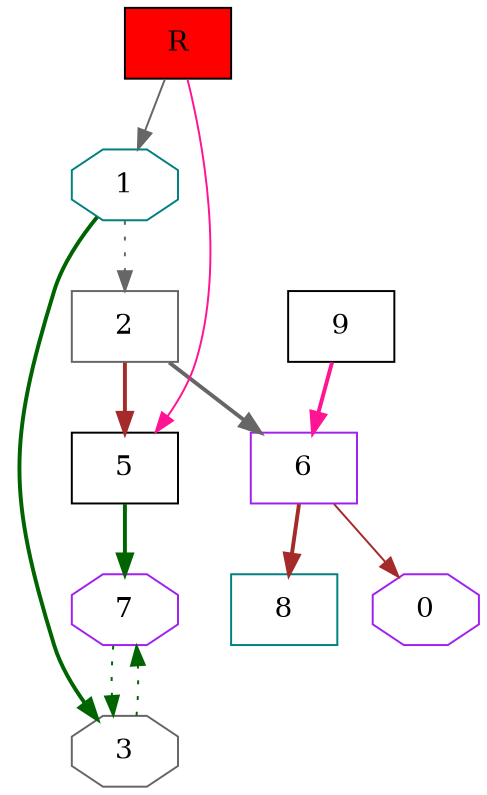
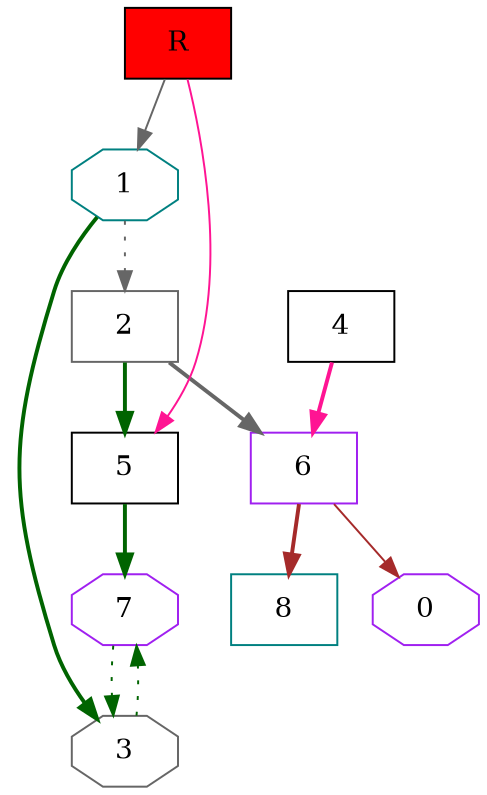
(341, 326) -> (341, 326)
(125, 388) -> (125, 388)
